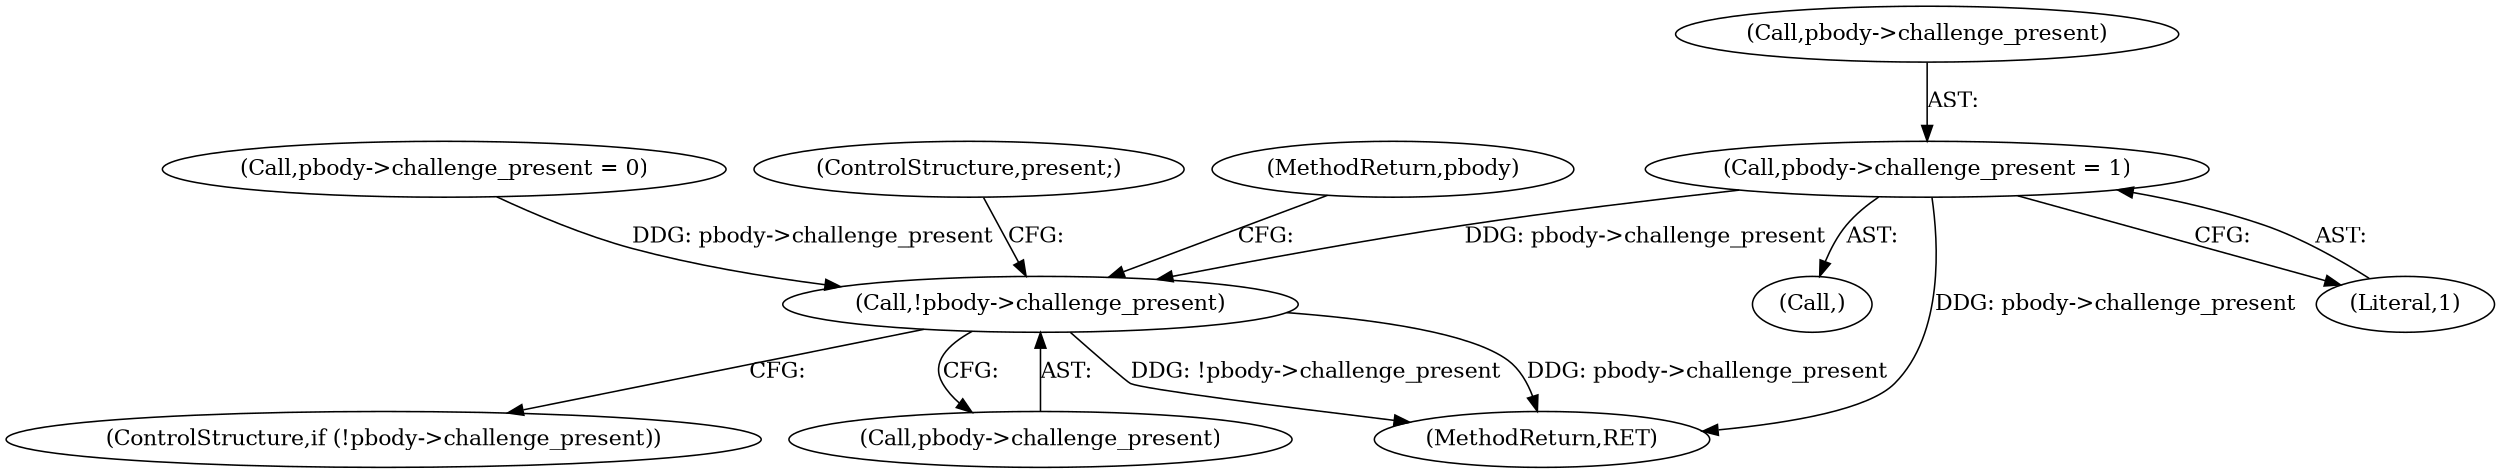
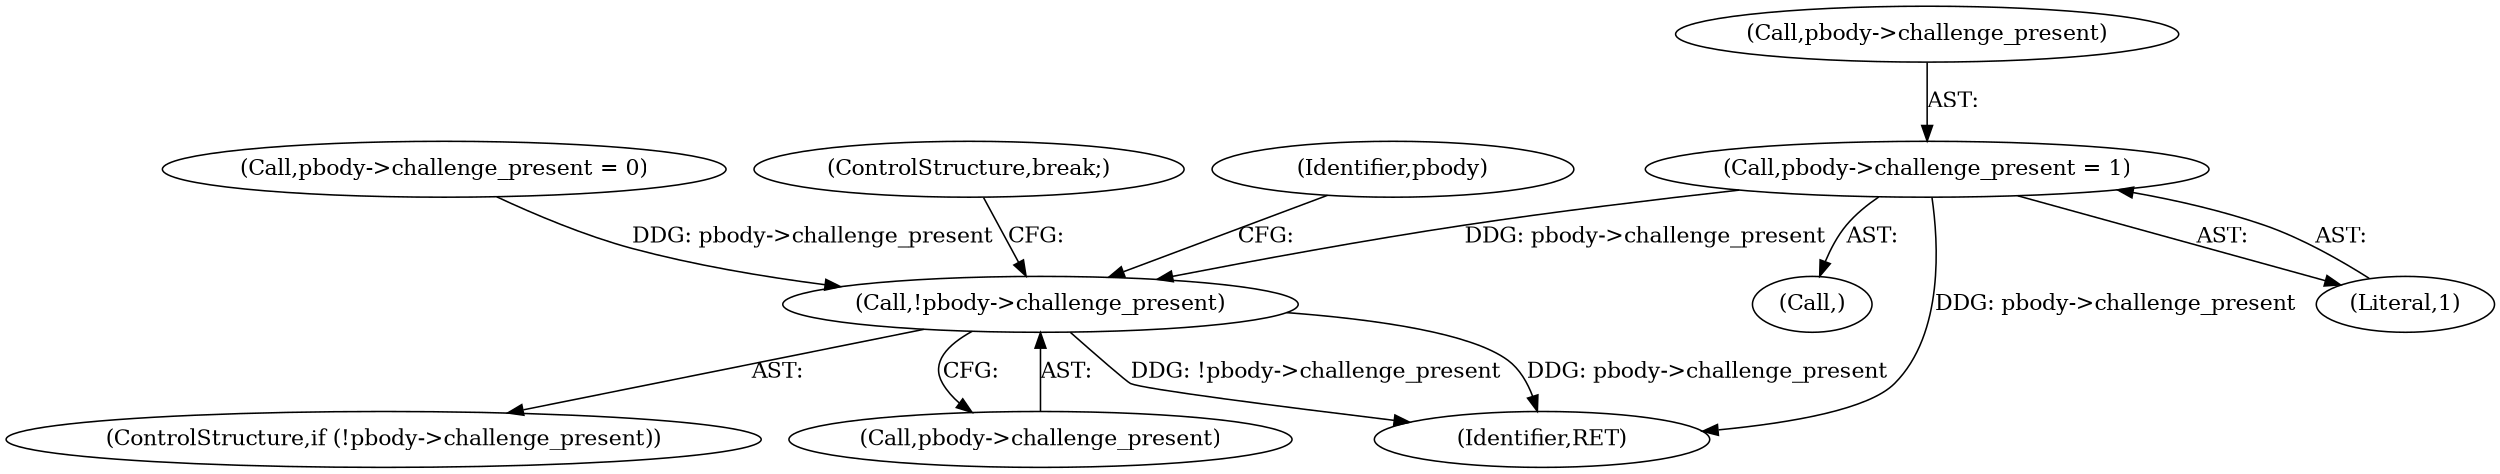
(969, 169) -> (969, 169)
(1393, 169) -> (1393, 169)
(2226, 237) -> (2226, 237)
(781, 372) -> (781, 372)
(1542, 439) -> (1542, 439)
